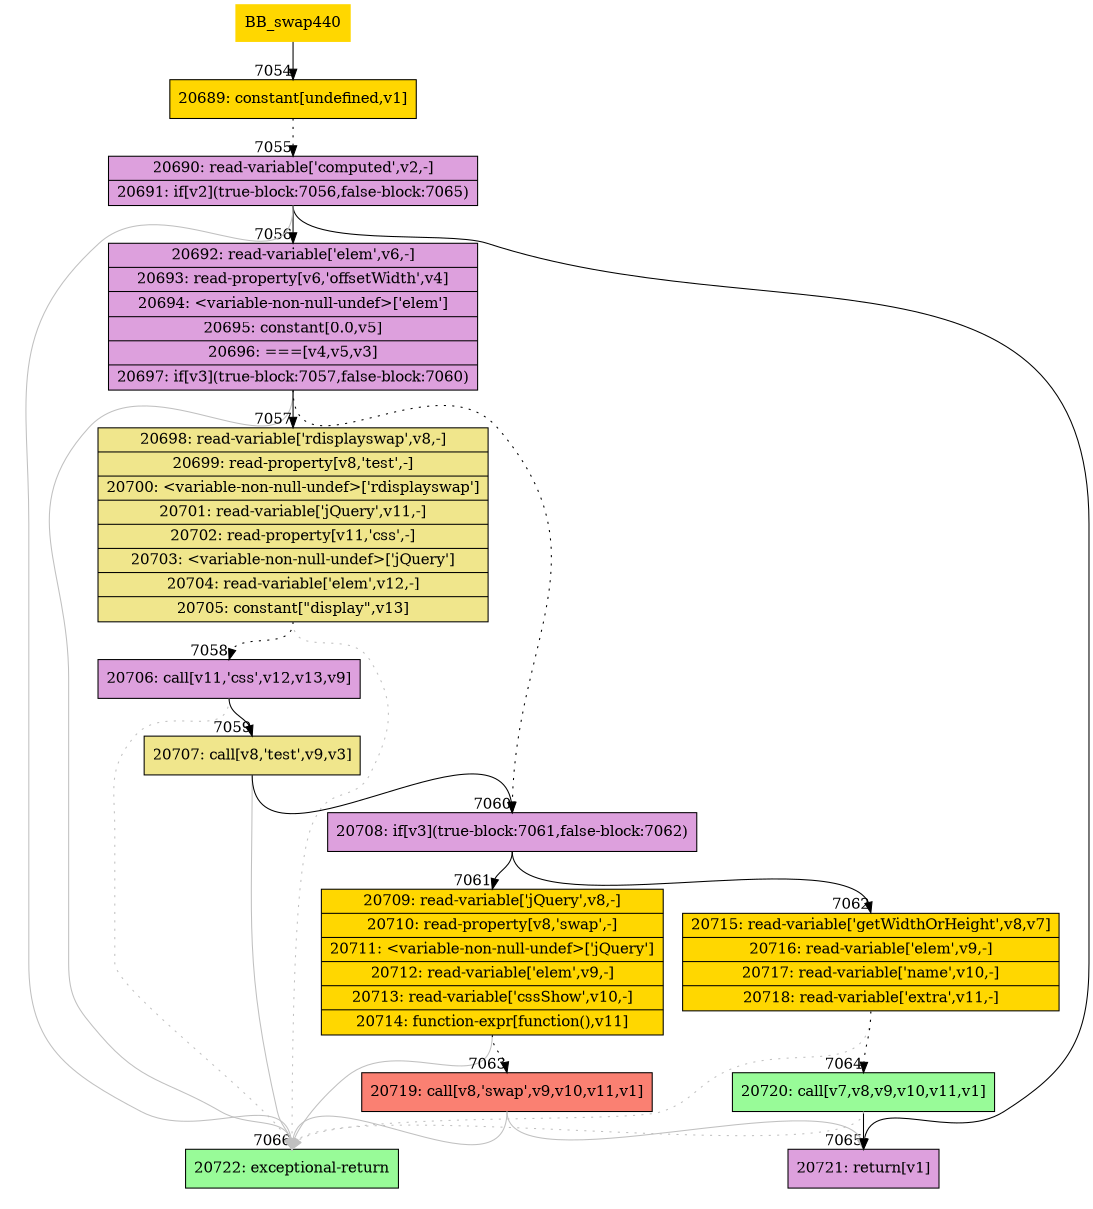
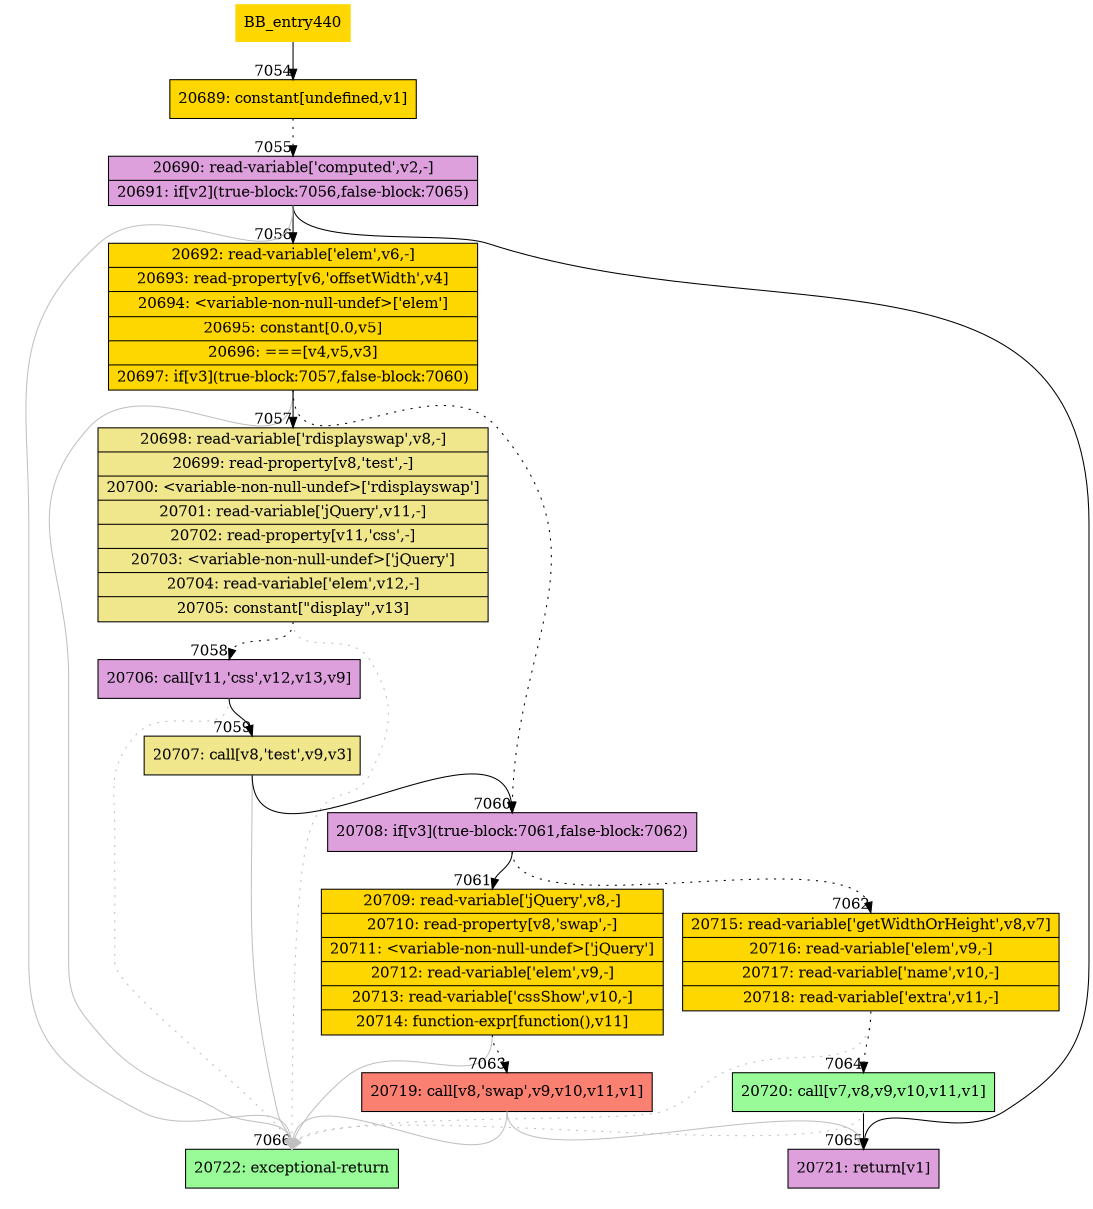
(293, 23) -> (293, 23)
(293, 317) -> (293, 317)
(686, 882) -> (686, 882)
